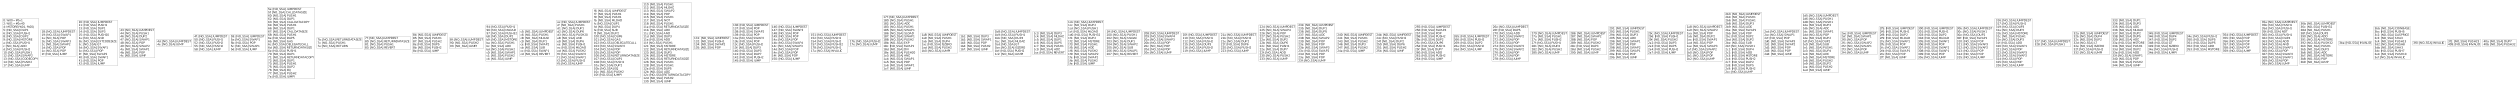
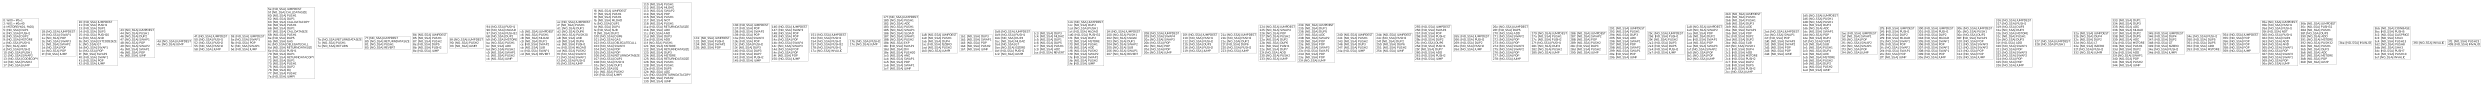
(2499, 43) -> none
